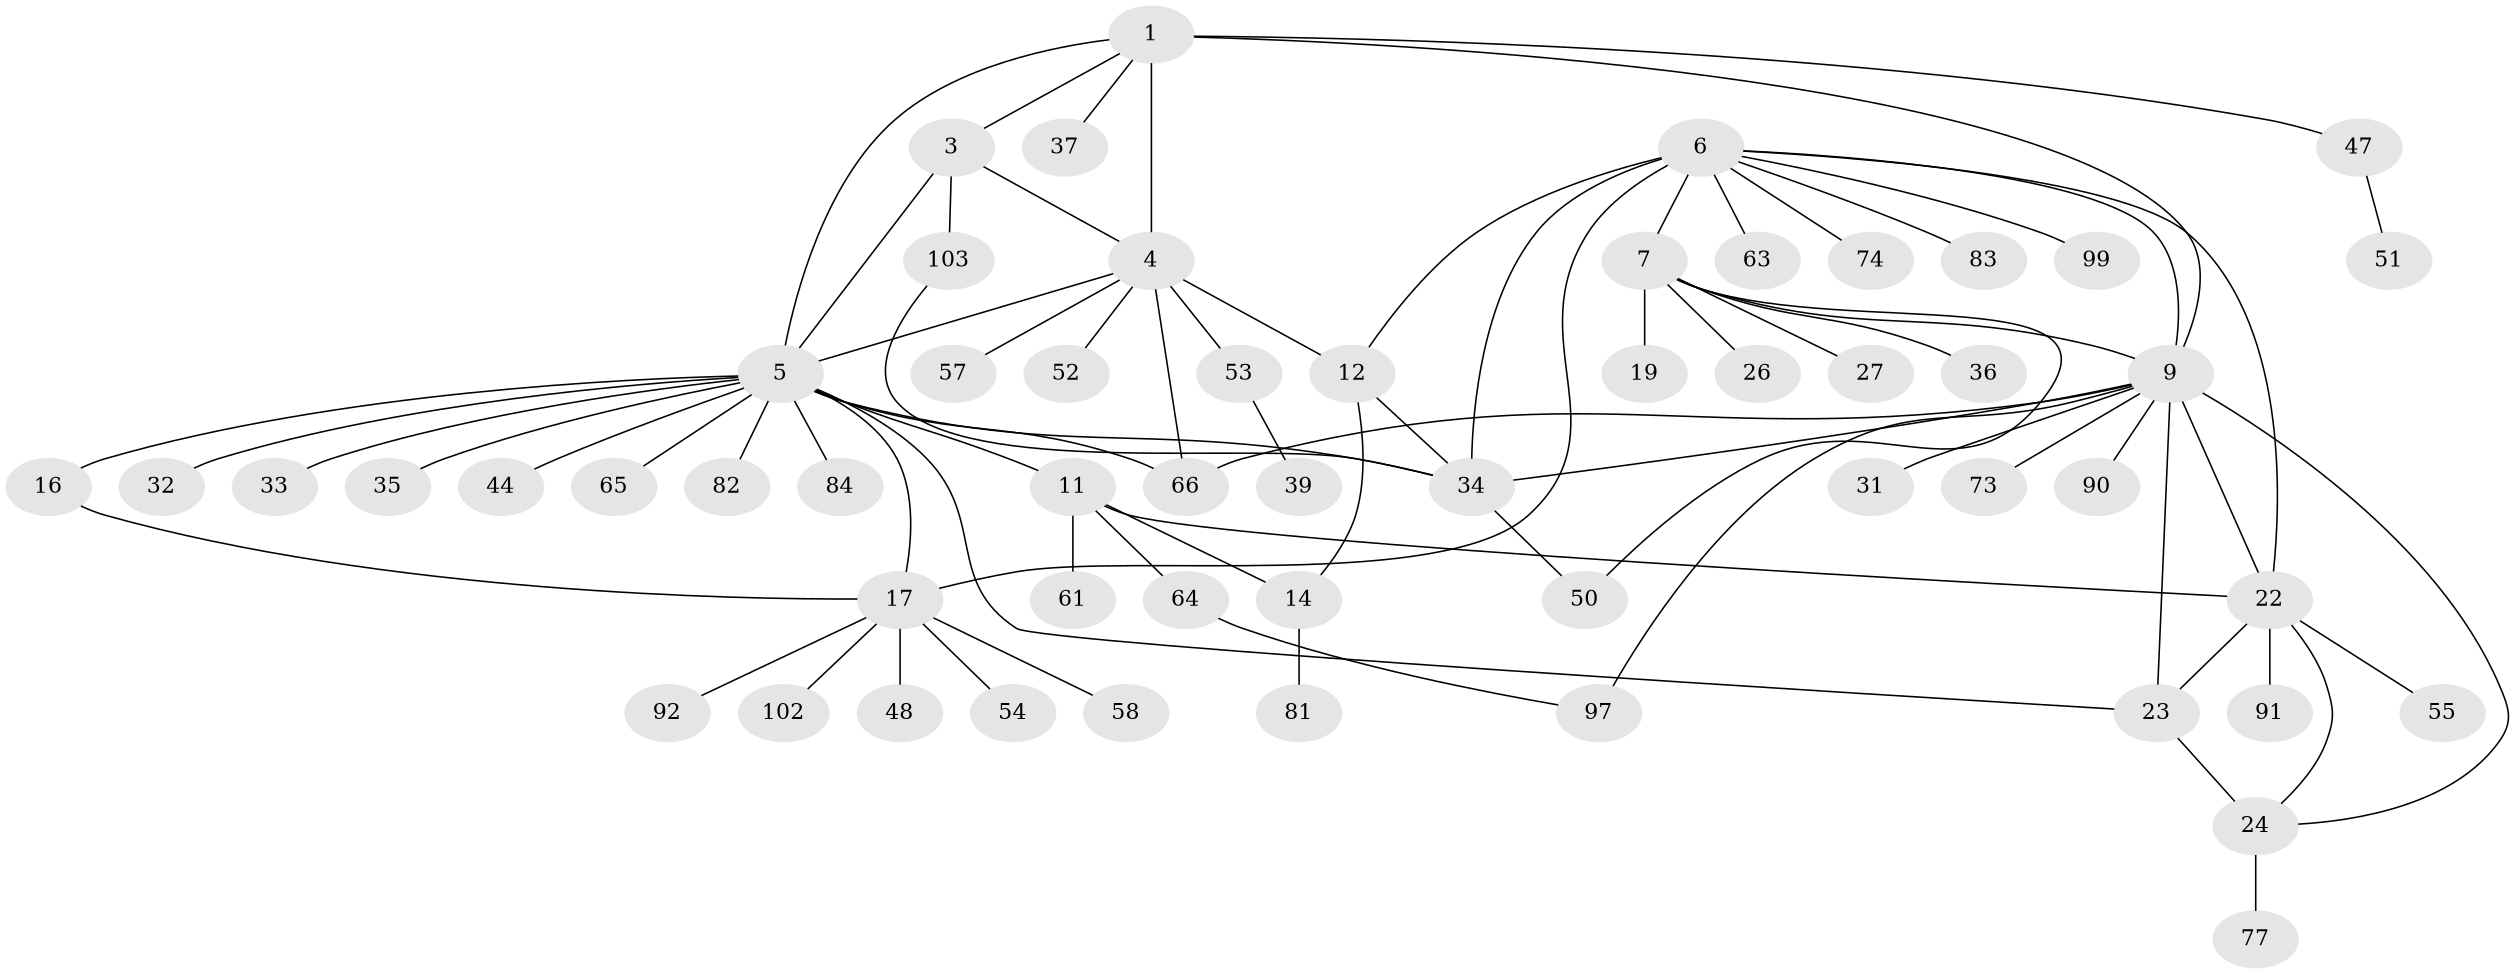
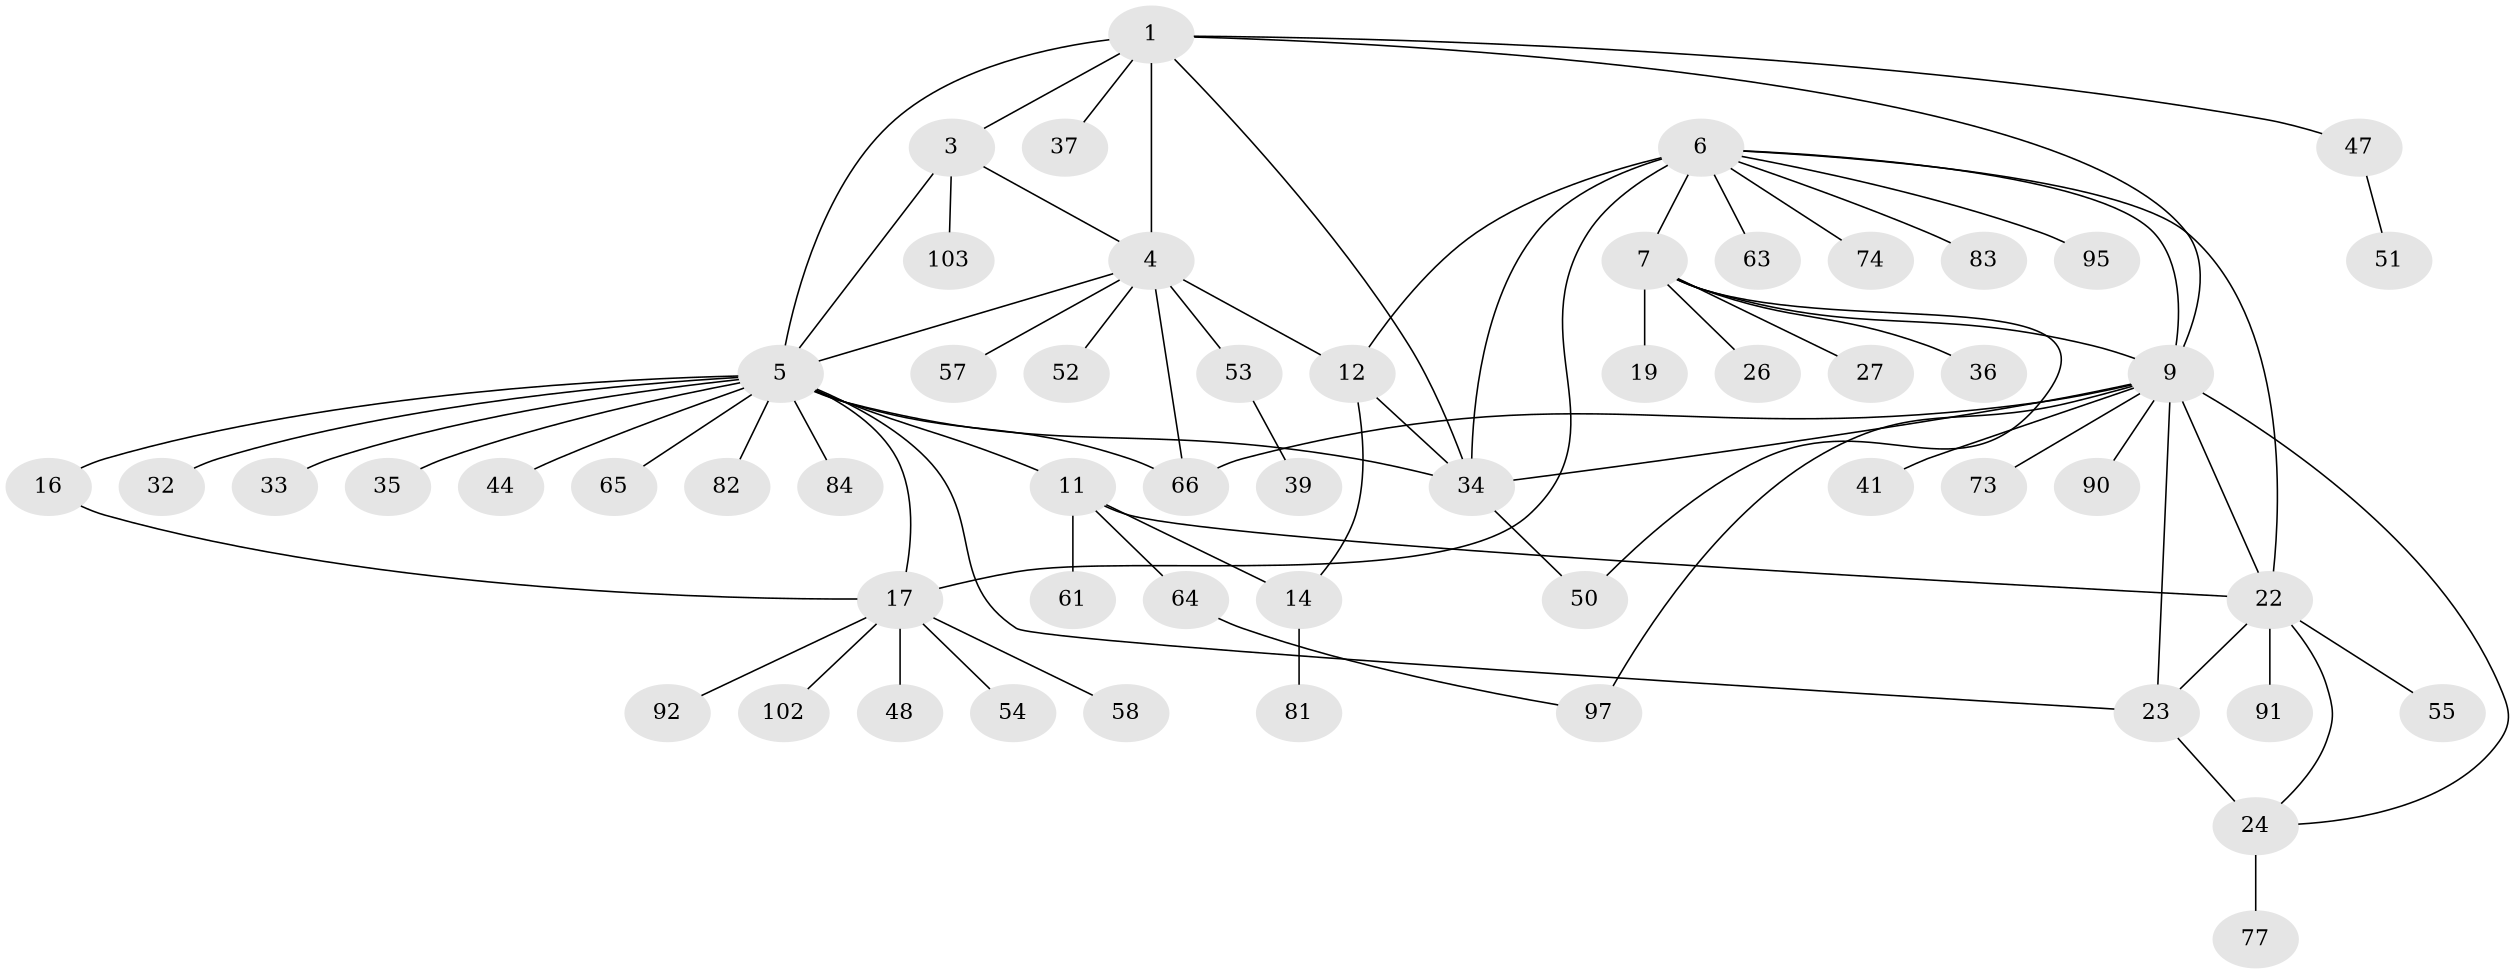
(2097, 261) -> (2097, 261)
(1045, 449) -> (1338, 246)
(1871, 487) -> (1871, 487)
